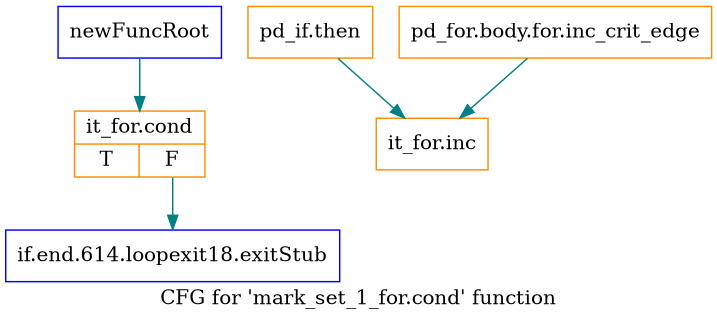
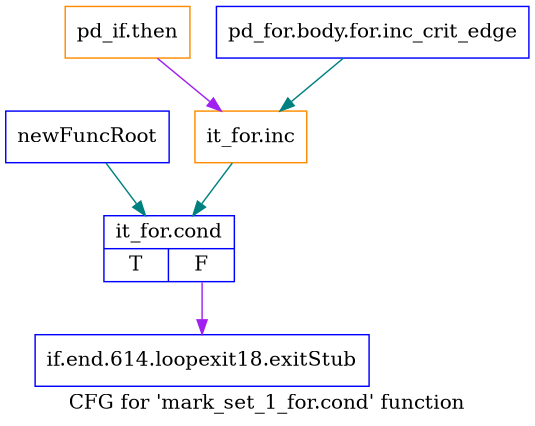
(555, 32) -> (373, 32)
(366, 83) -> (184, 80)
(140, 144) -> (169, 249)
none -> (217, 183)
(173, 196) -> (202, 301)
